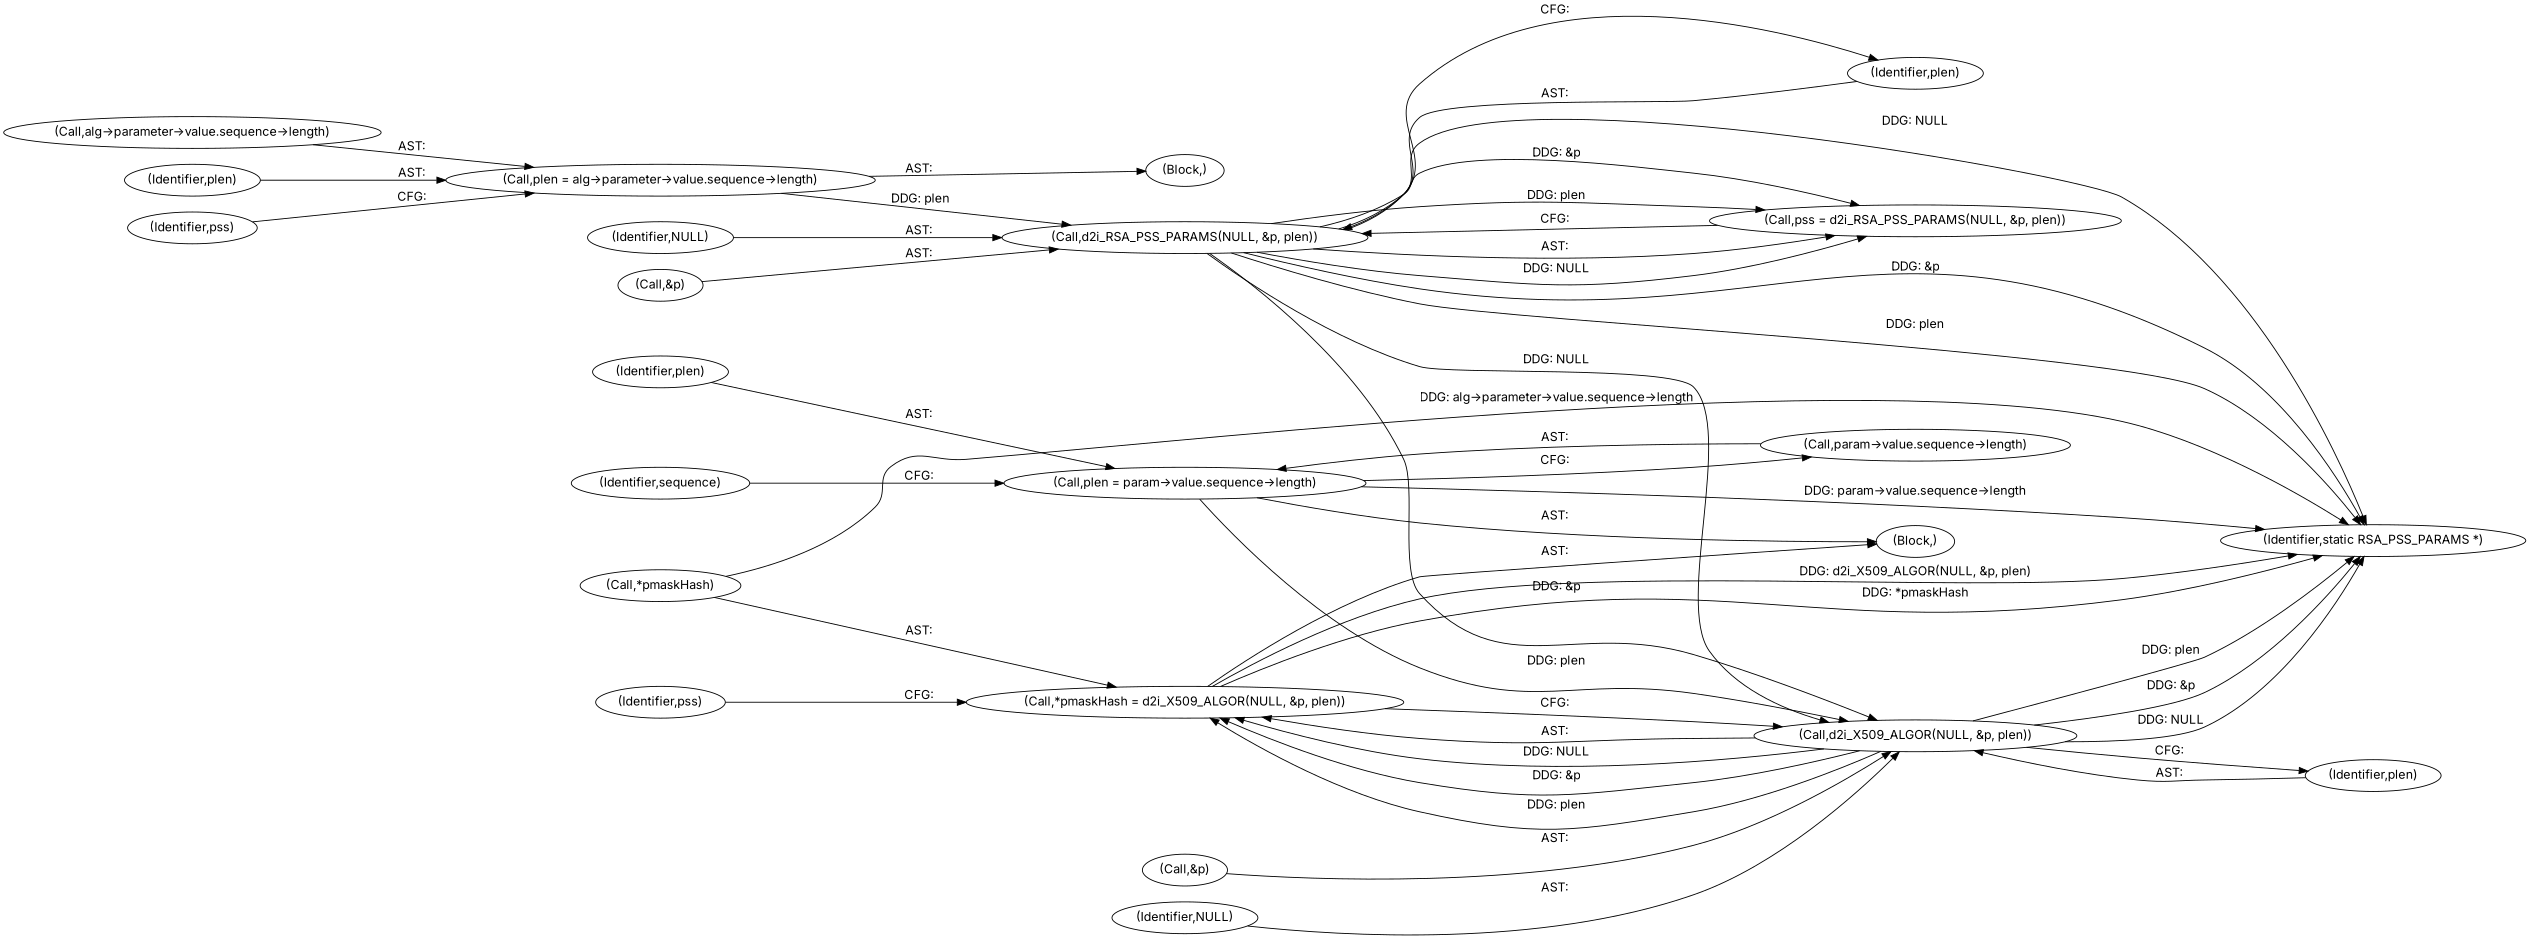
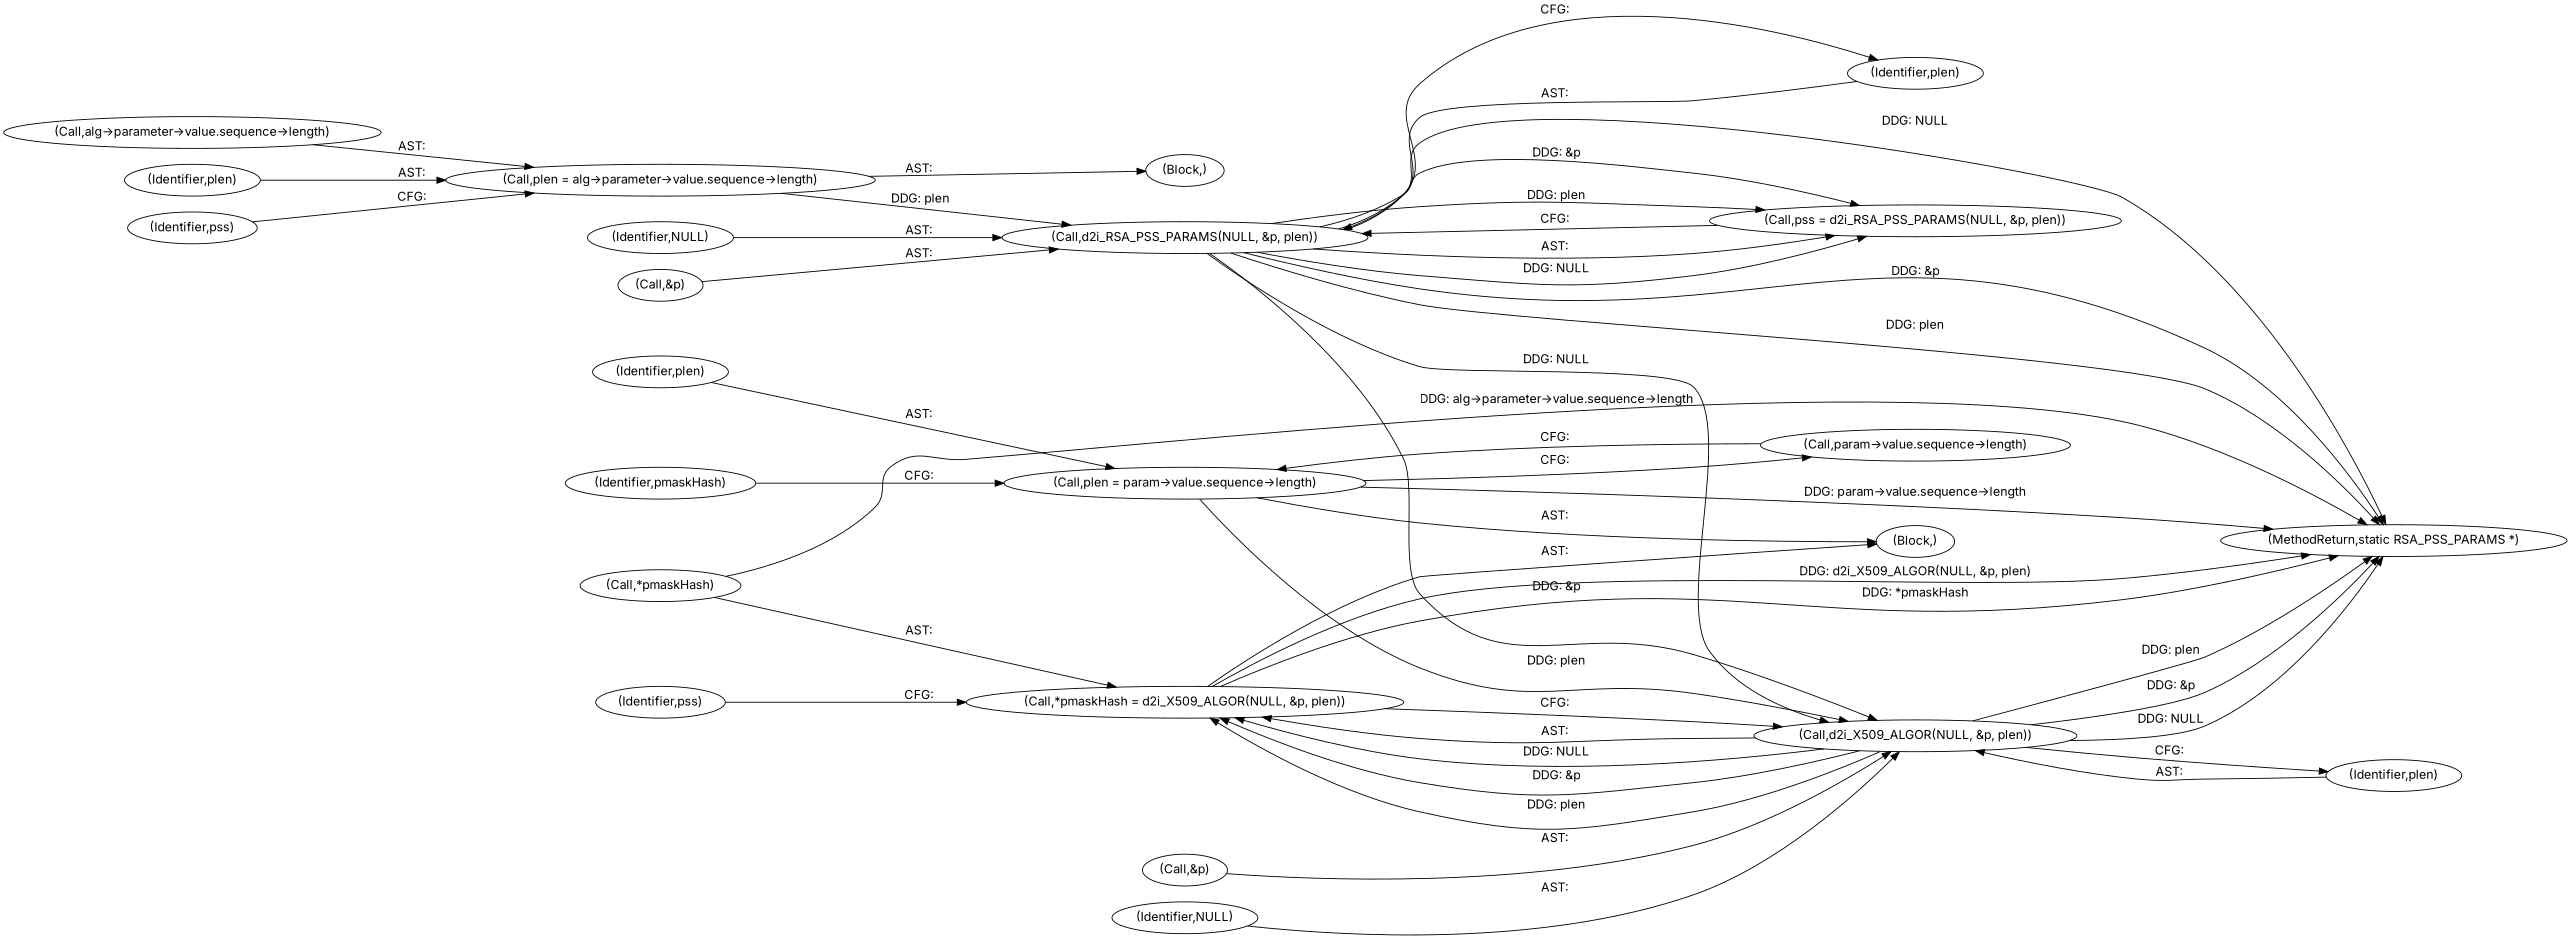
(1557, 438) -> (1557, 438)
(661, 483) -> (661, 483)
(2373, 541) -> (2394, 541)
